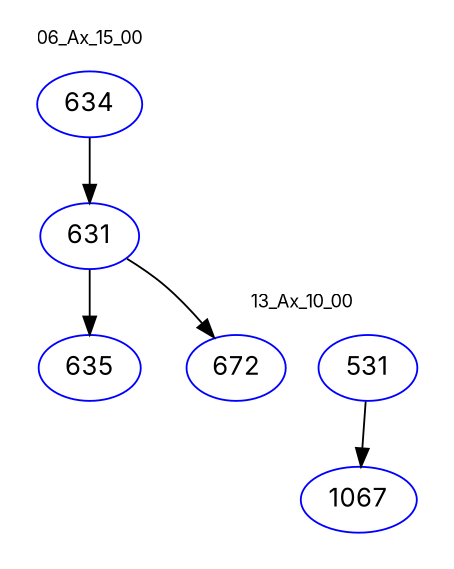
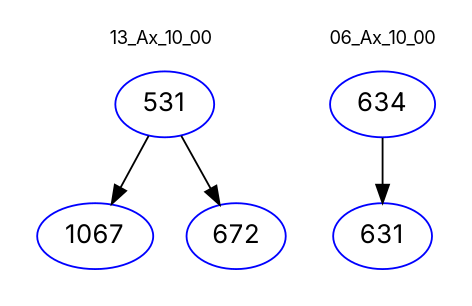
(90, 39) -> (383, 39)
(183, 303) -> (196, 162)
(90, 368) -> none
